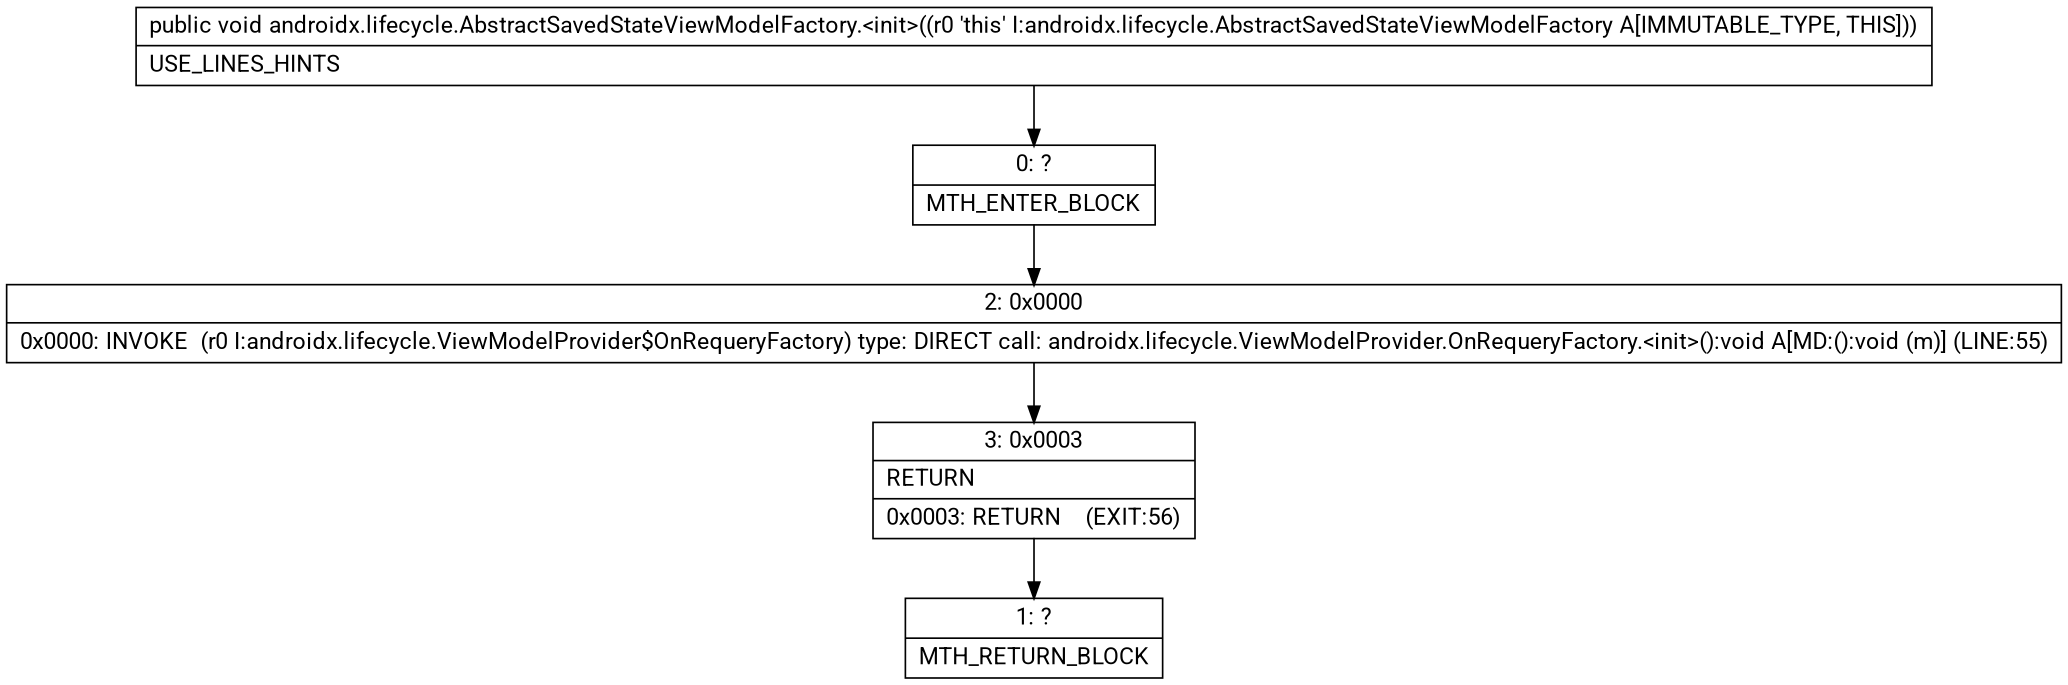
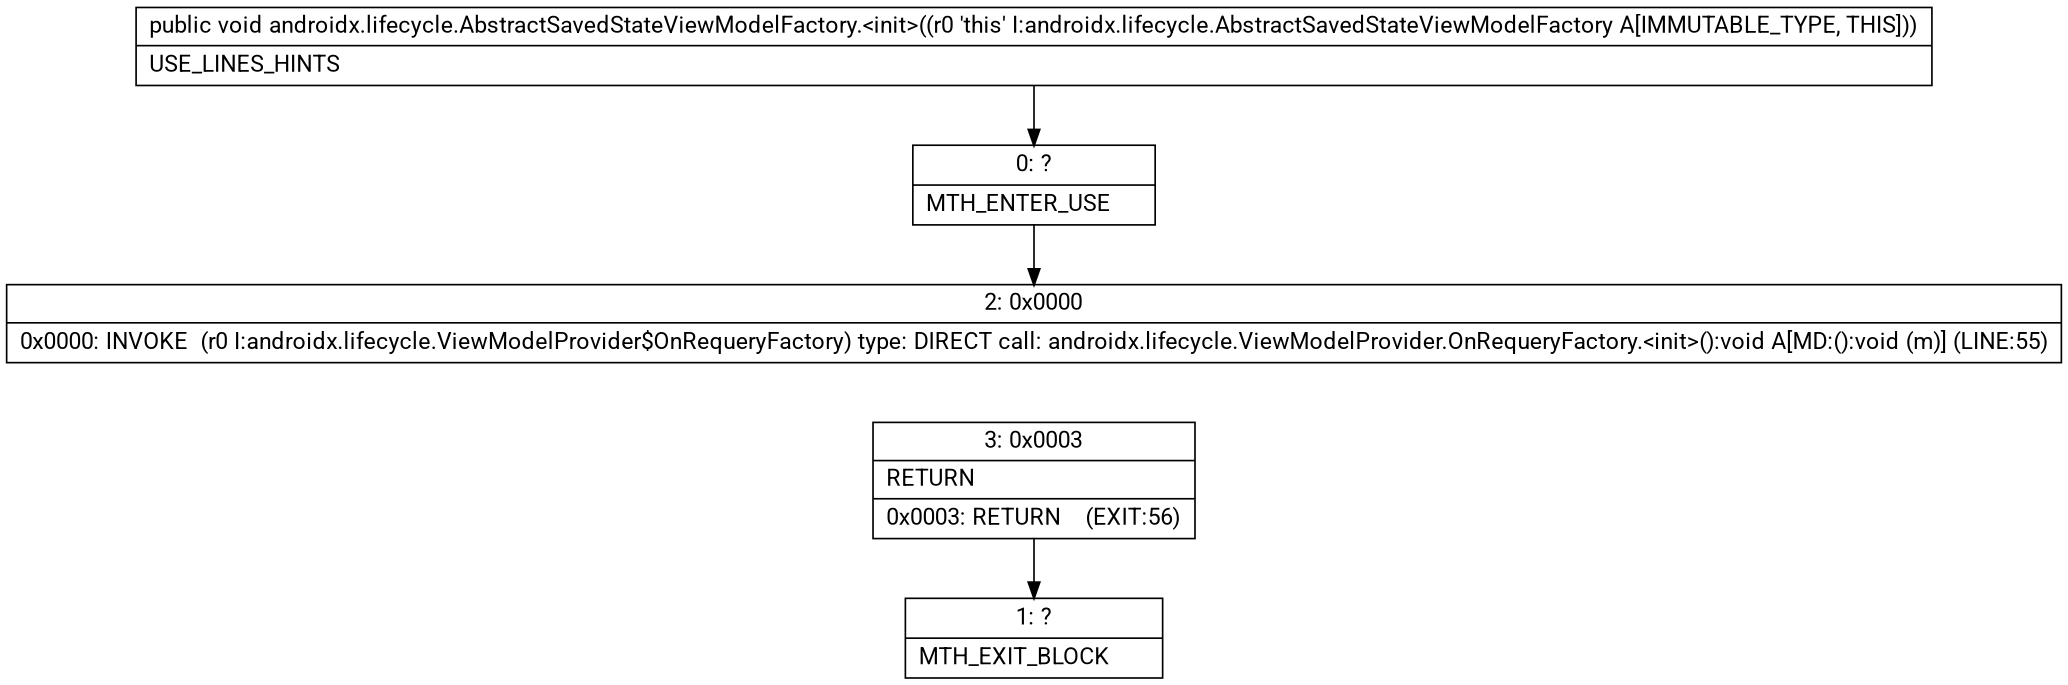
(1034, 204) -> (1019, 204)
(1034, 384) -> none
(1034, 657) -> (1014, 657)
